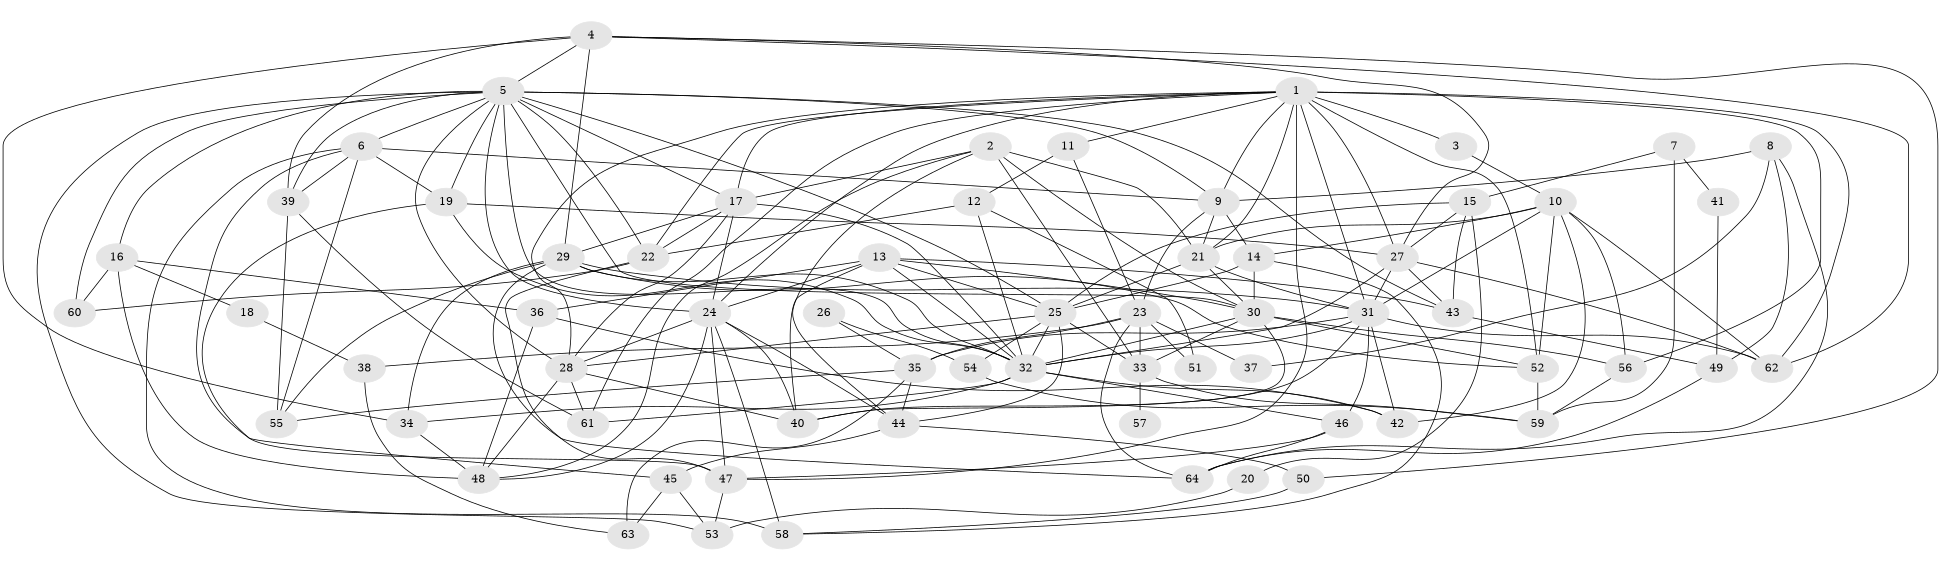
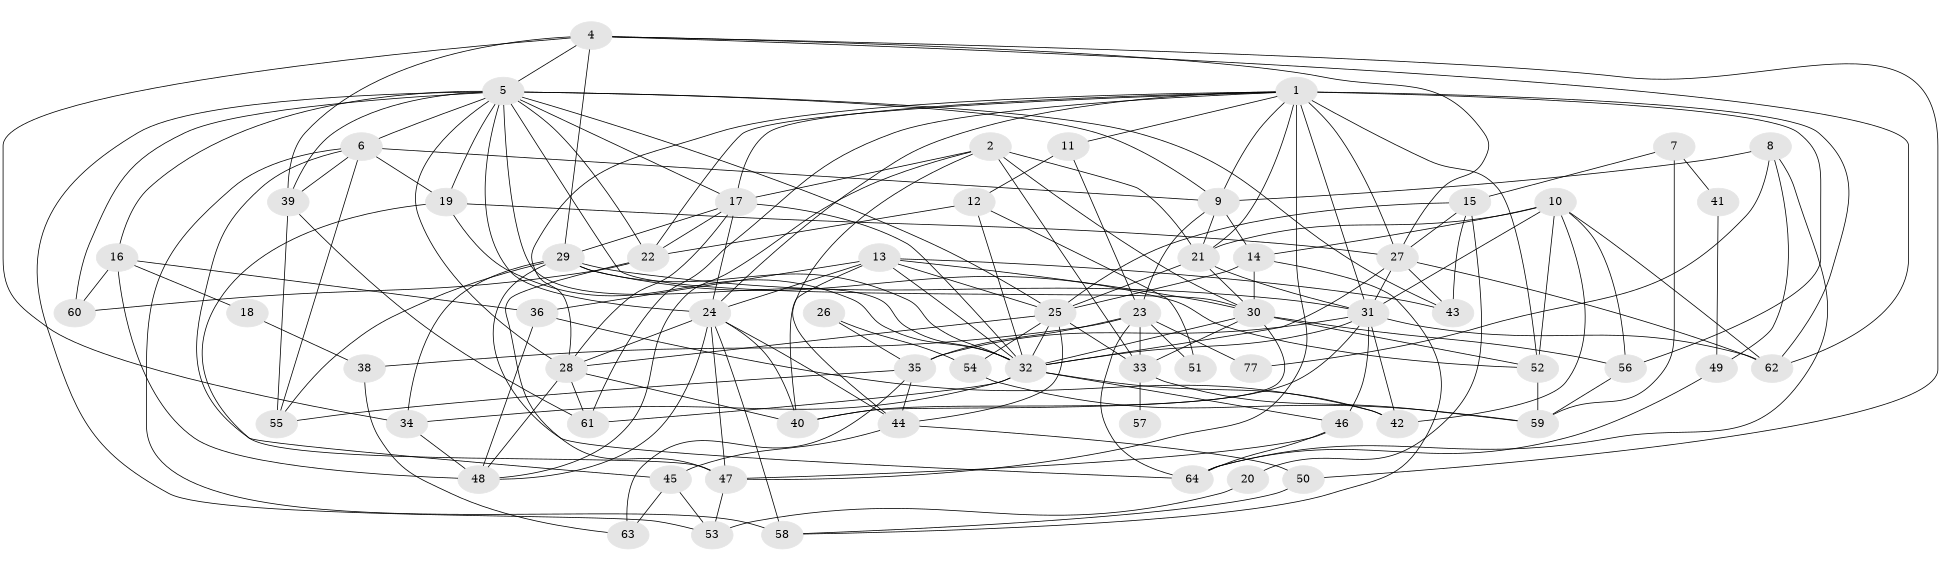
(1456, 147) -> none
(1590, 342) -> none
(1251, 369) -> (1251, 369)
